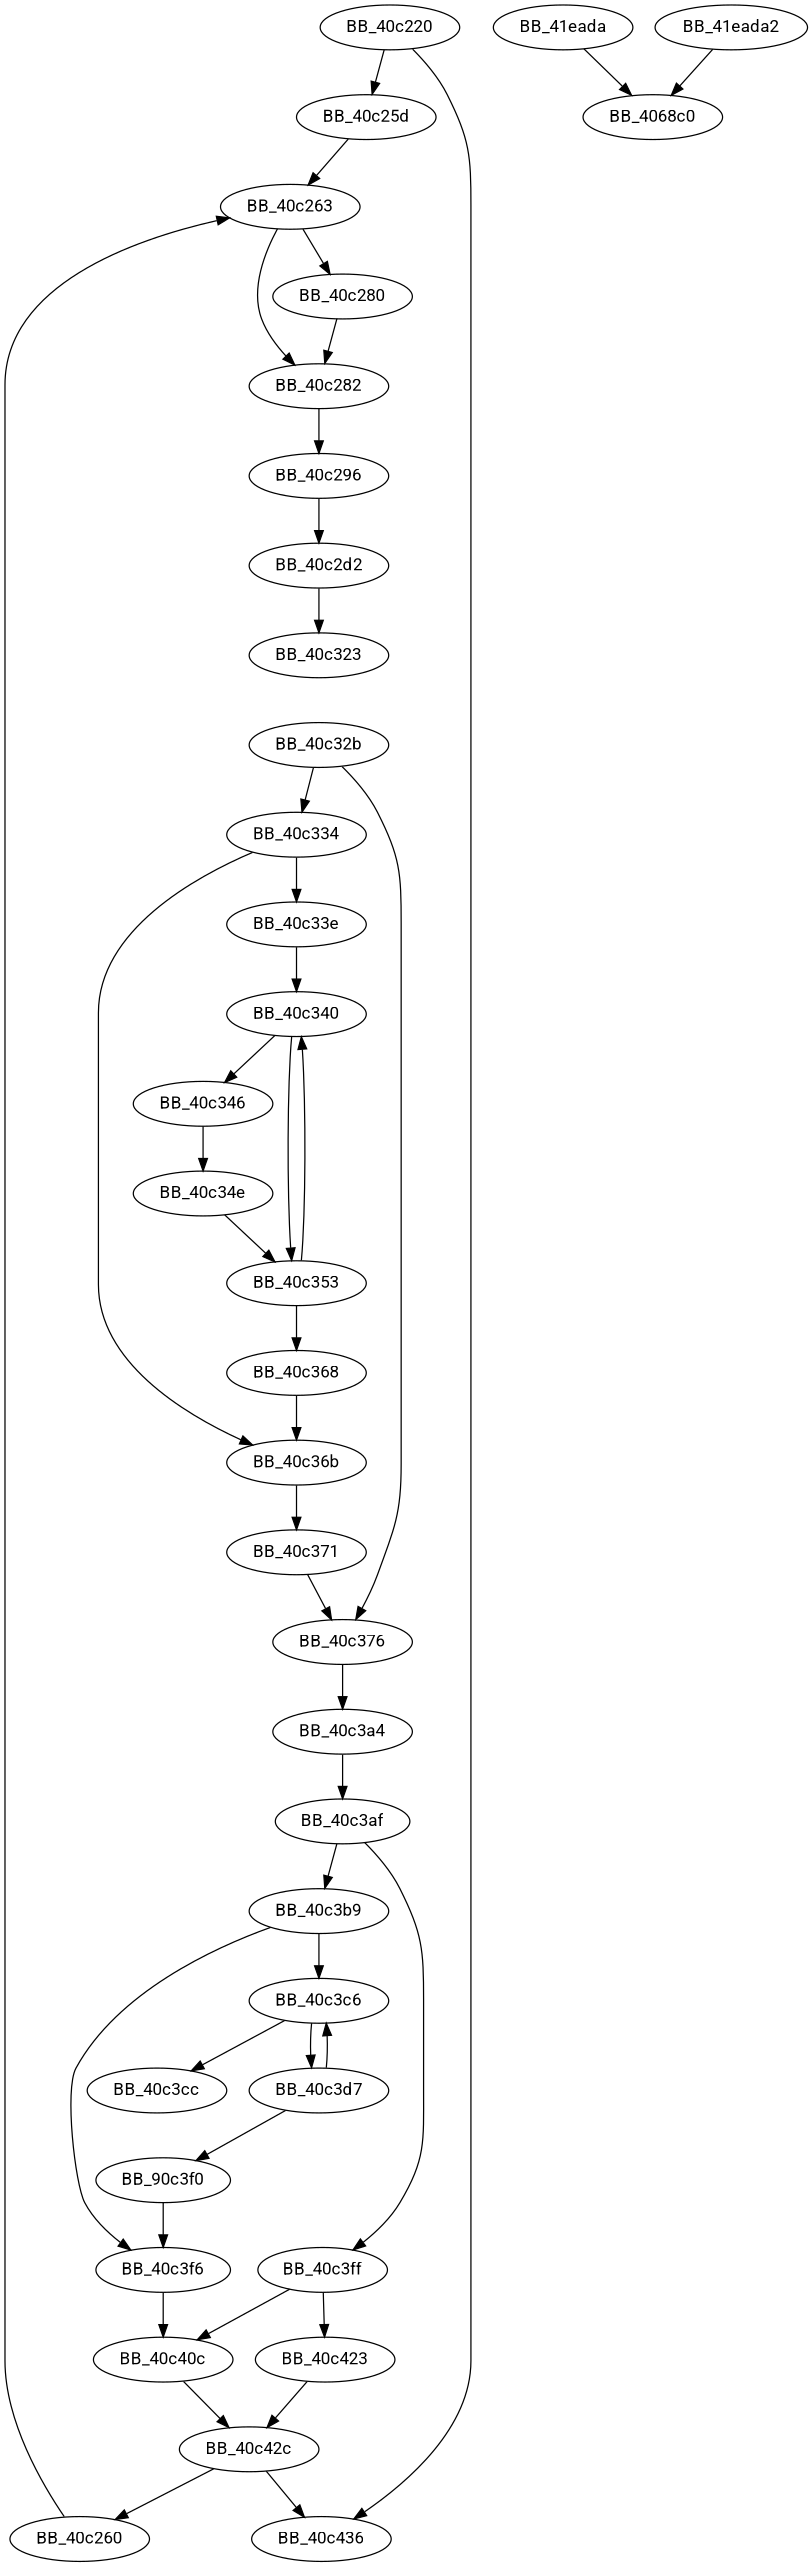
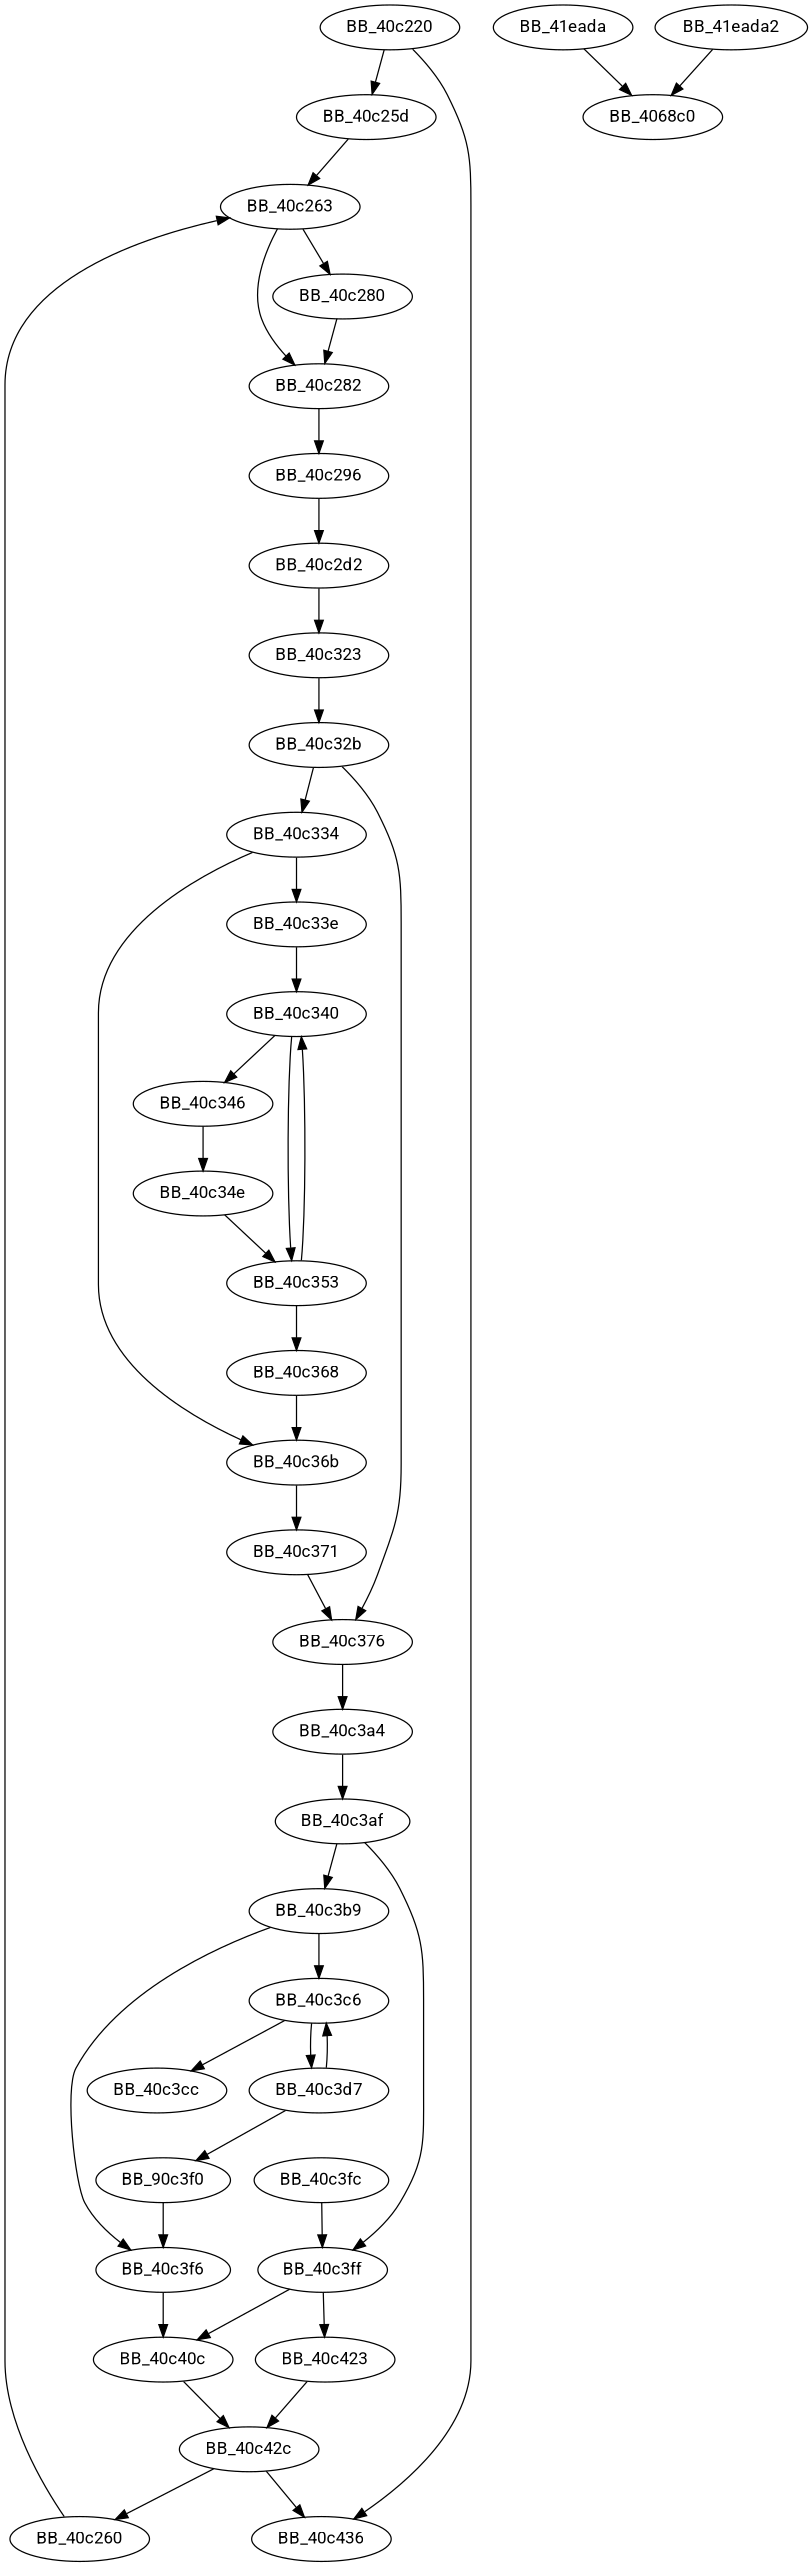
none -> (319, 694)
none -> (321, 2180)
